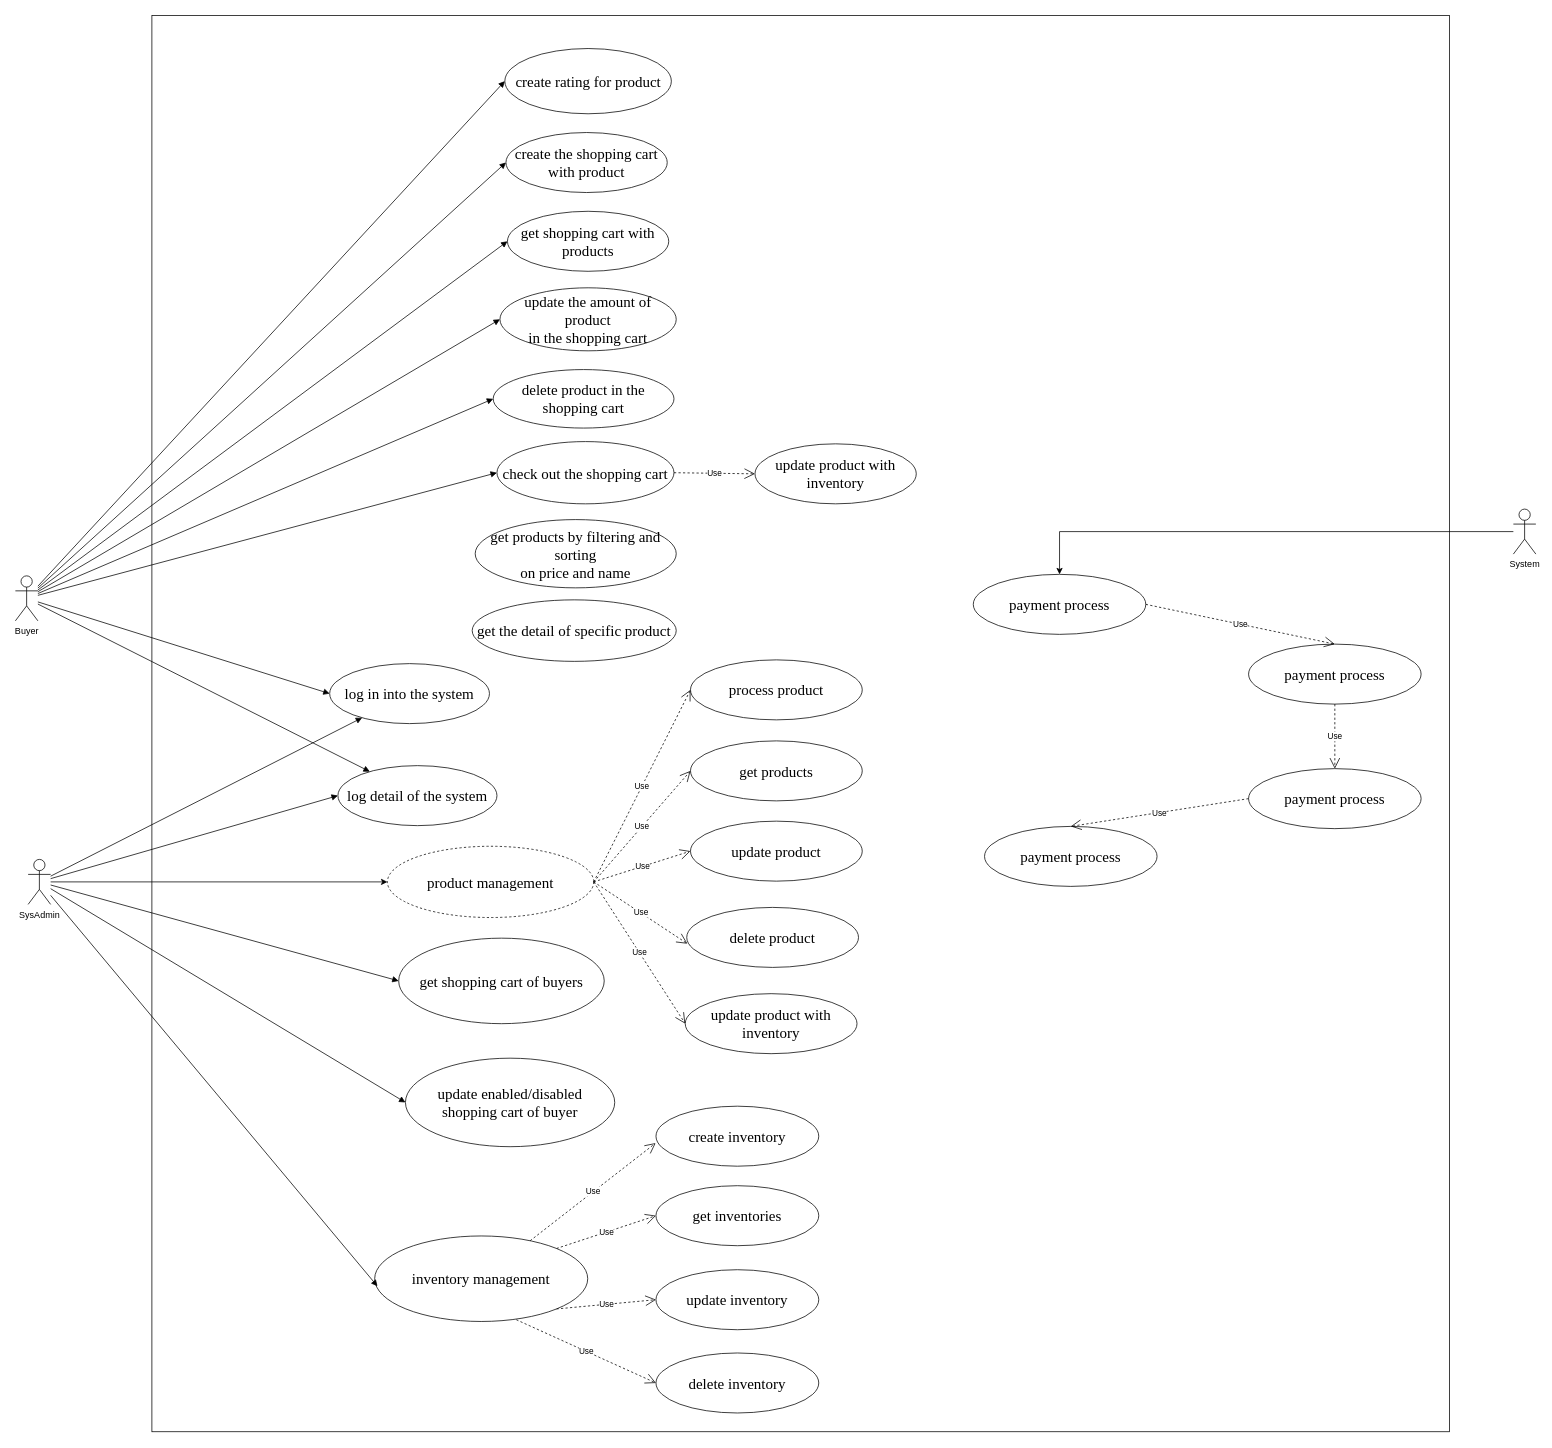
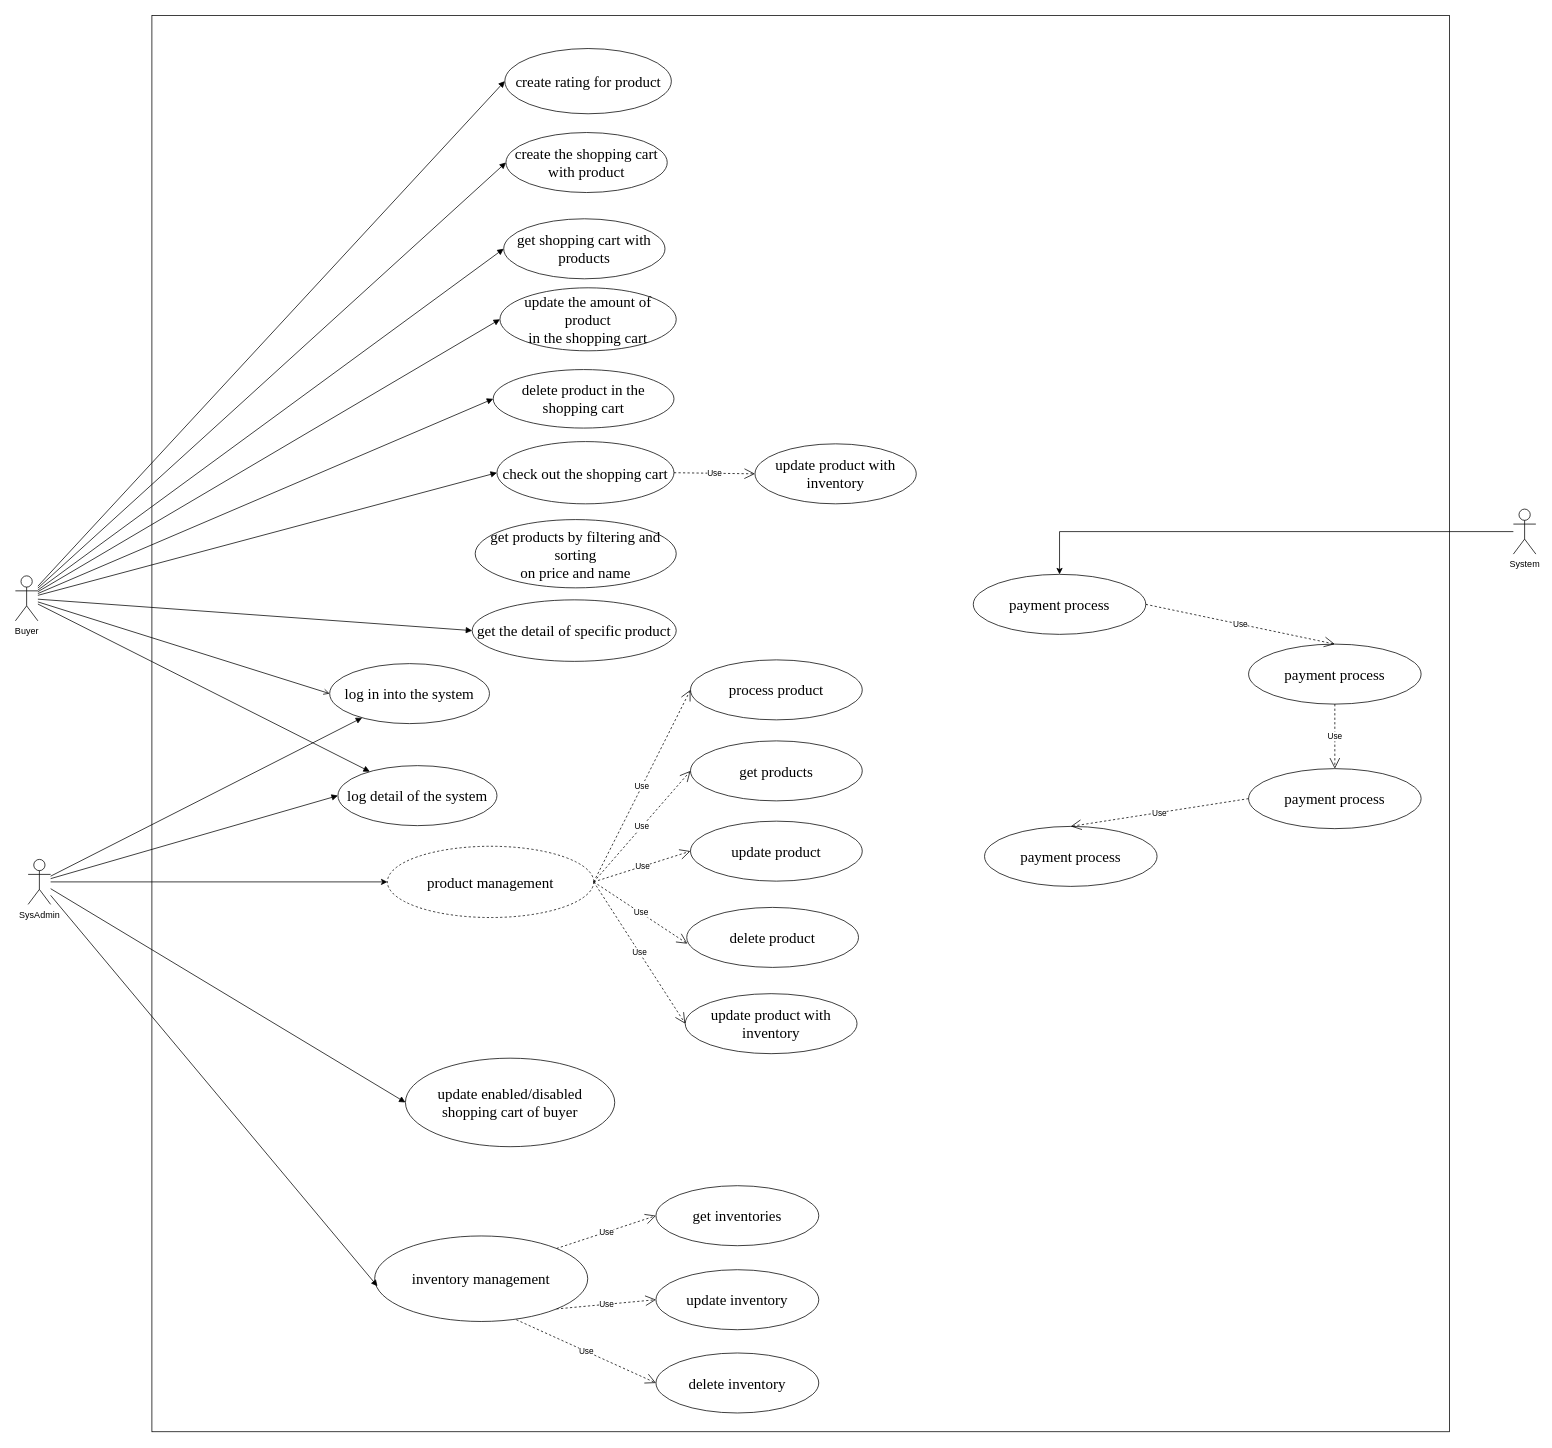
(588, 241) -> (584, 249)
none -> (251, 614)
(322, 691) -> (324, 692)
(222, 932) -> none
(501, 981) -> none
(737, 1136) -> none
(592, 1192) -> none
